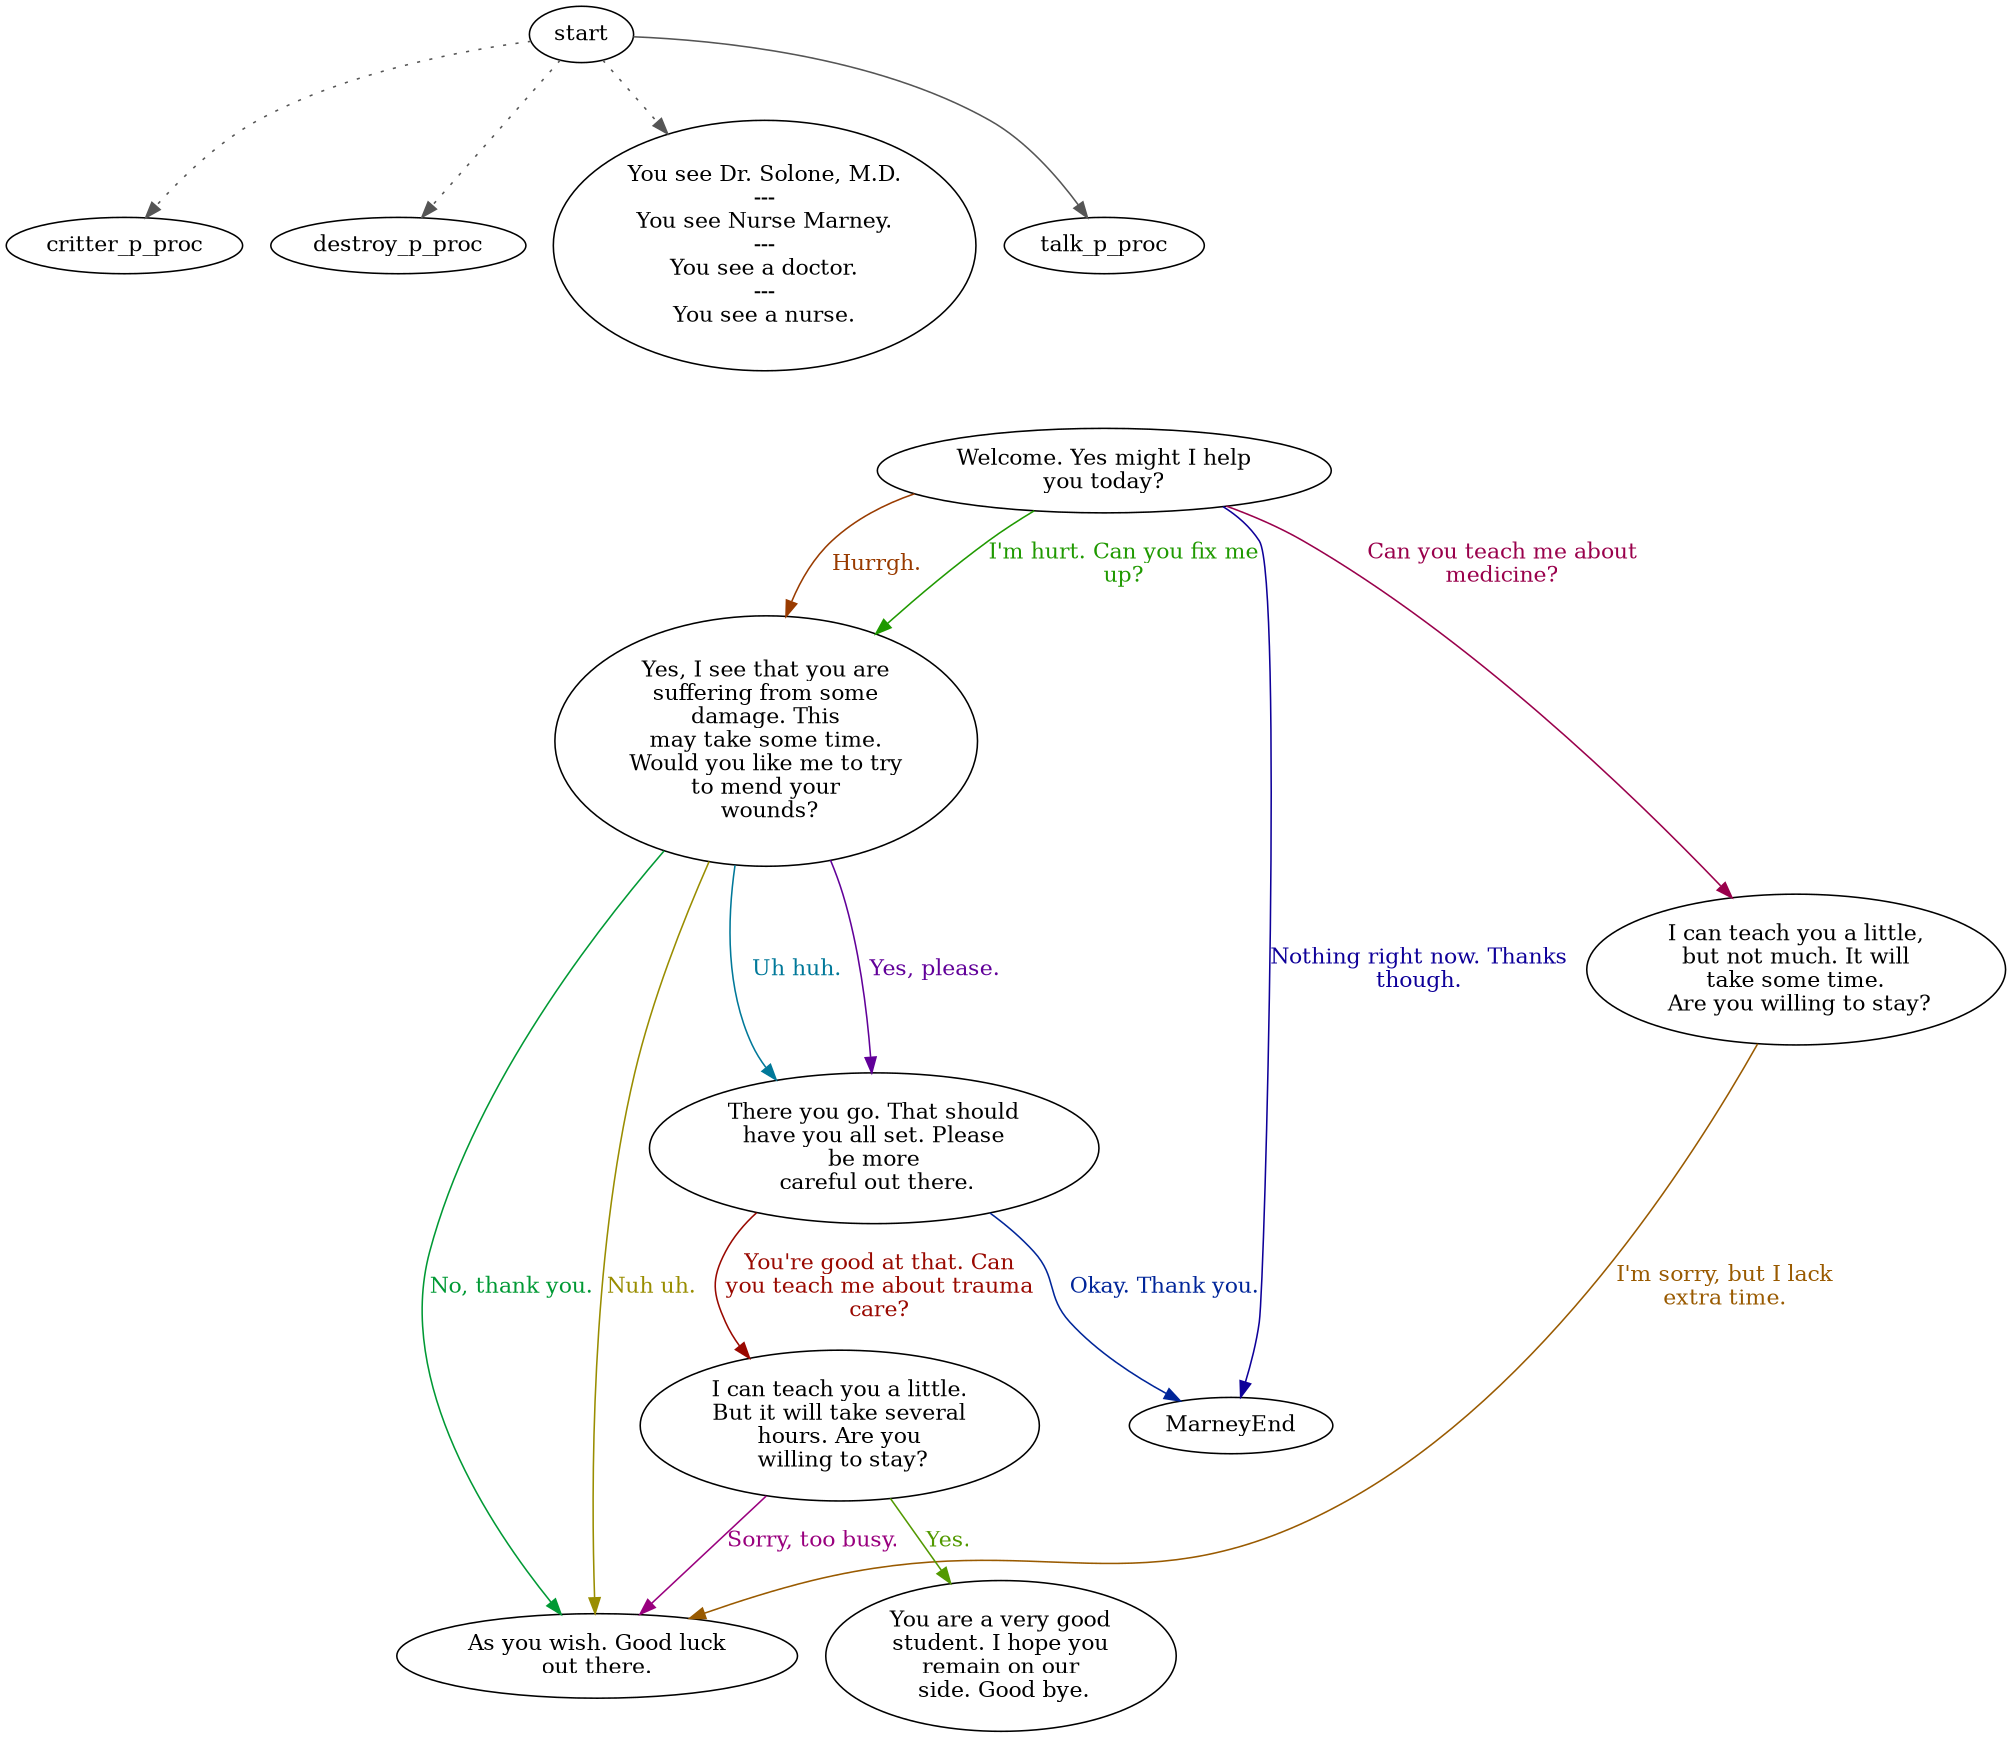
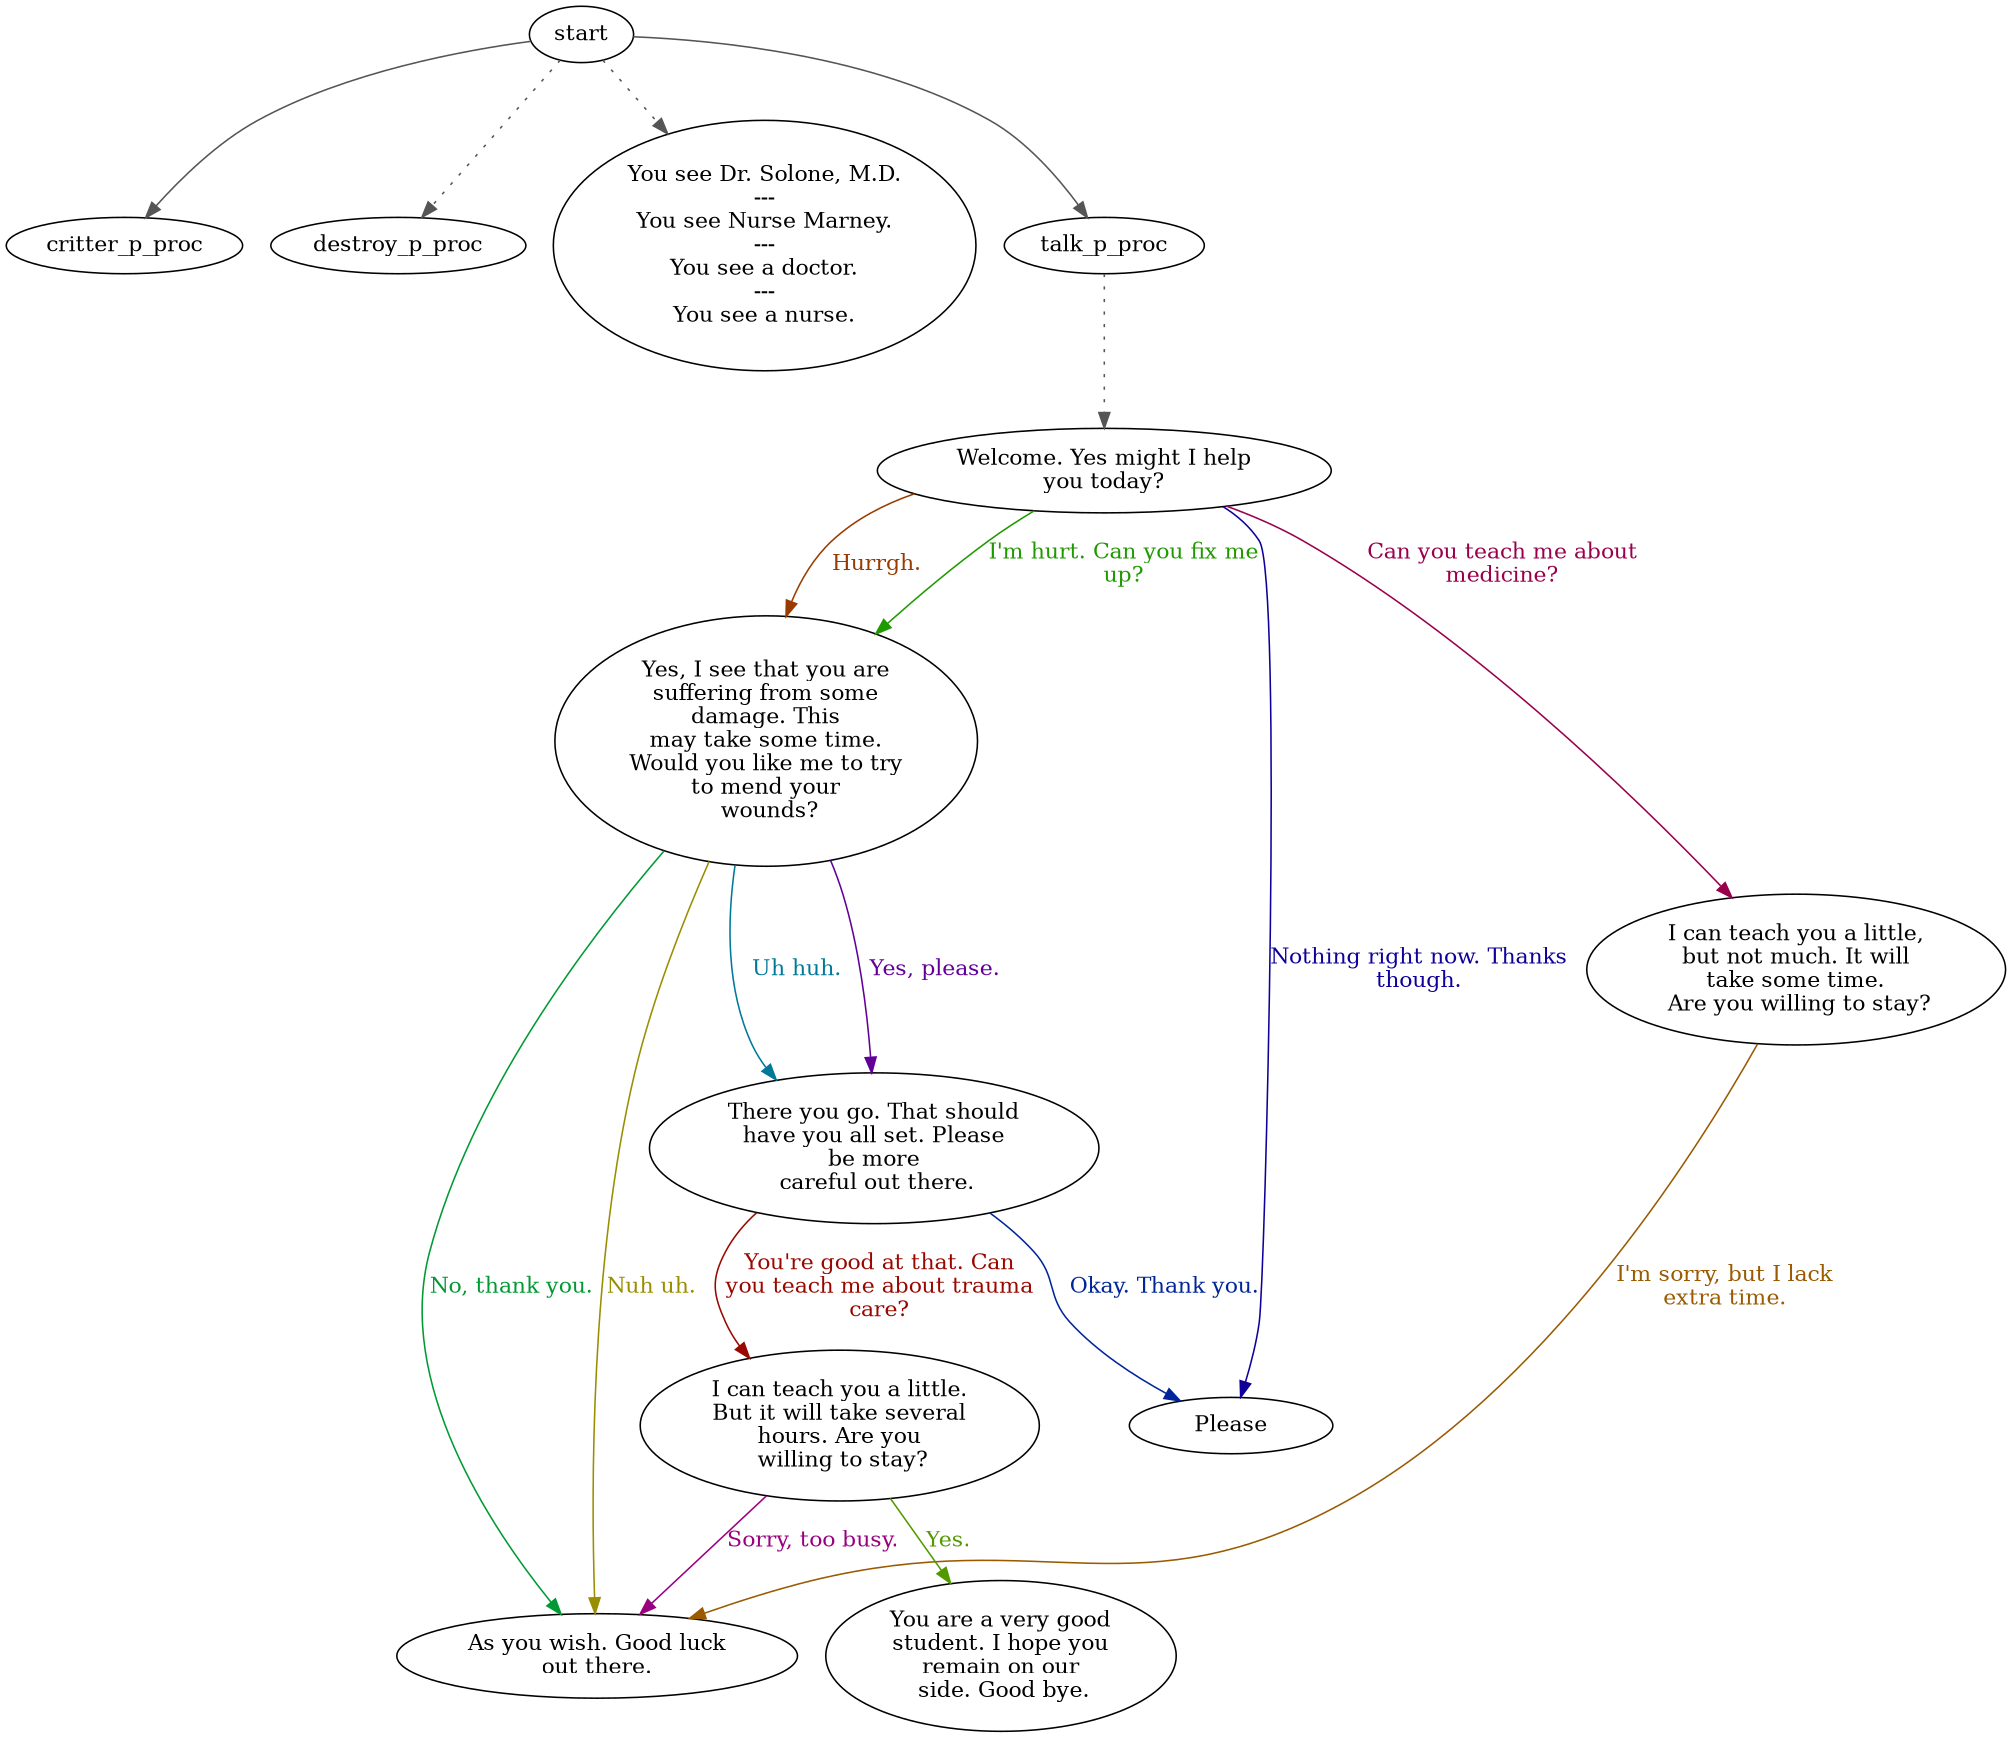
(327, 89) -> (327, 89)
none -> (1104, 343)
(1231, 1426) -> (1231, 1426)
